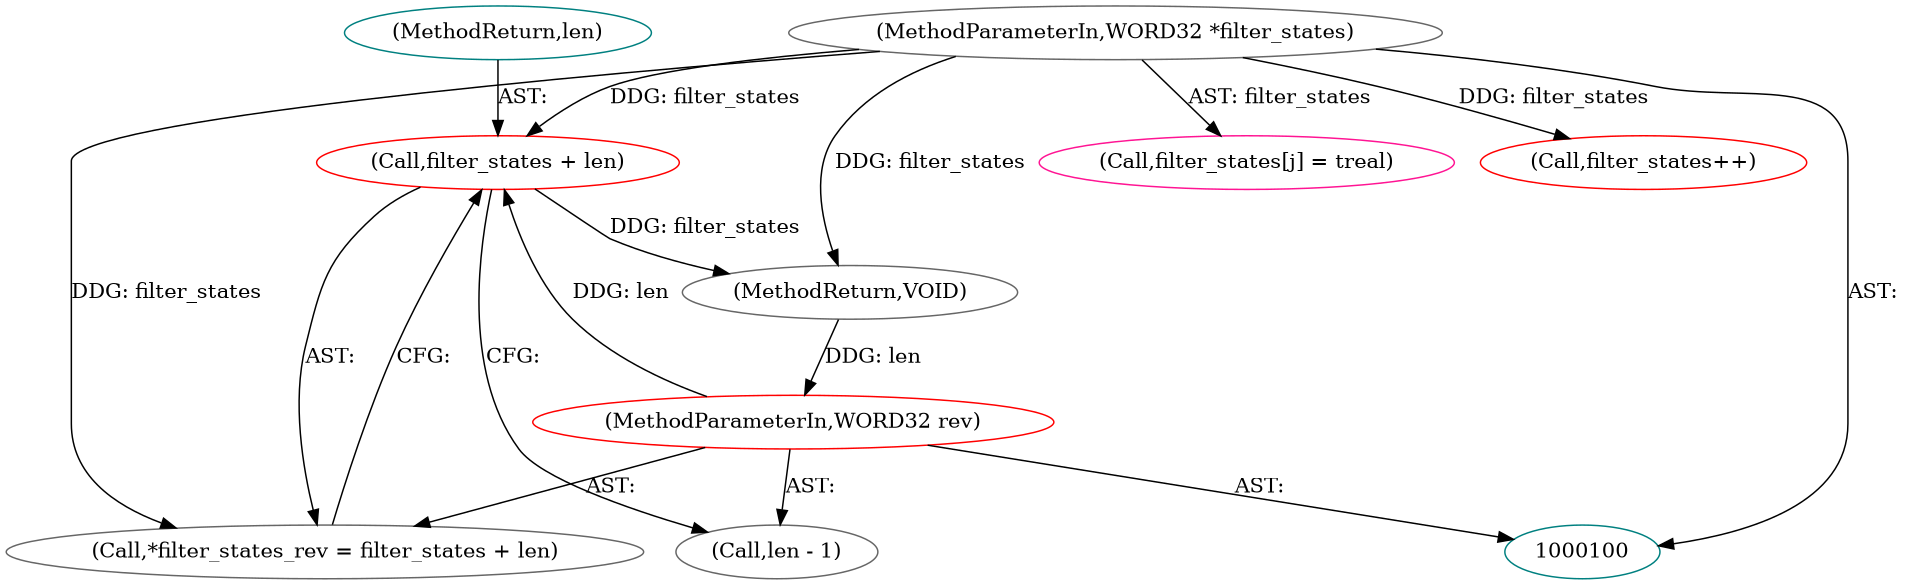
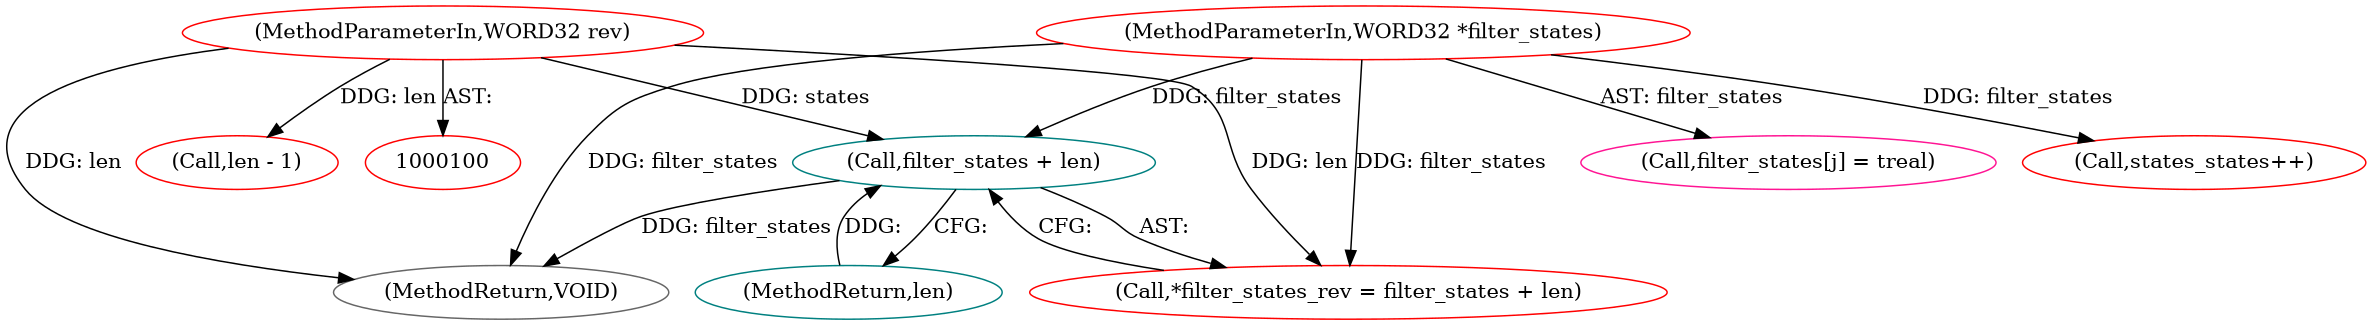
(1116, 33) -> (1363, 33)
(526, 98) -> (876, 227)
(1846, 151) -> none
(498, 163) -> (974, 163)
(1644, 163) -> (2194, 163)
(621, 292) -> (806, 98)
(825, 350) -> (35, 198)
(500, 417) -> (928, 225)
(614, 487) -> (1300, 163)
(814, 487) -> (389, 98)
(325, 552) -> (1348, 292)
(777, 552) -> (237, 163)
(1582, 552) -> (443, 163)
